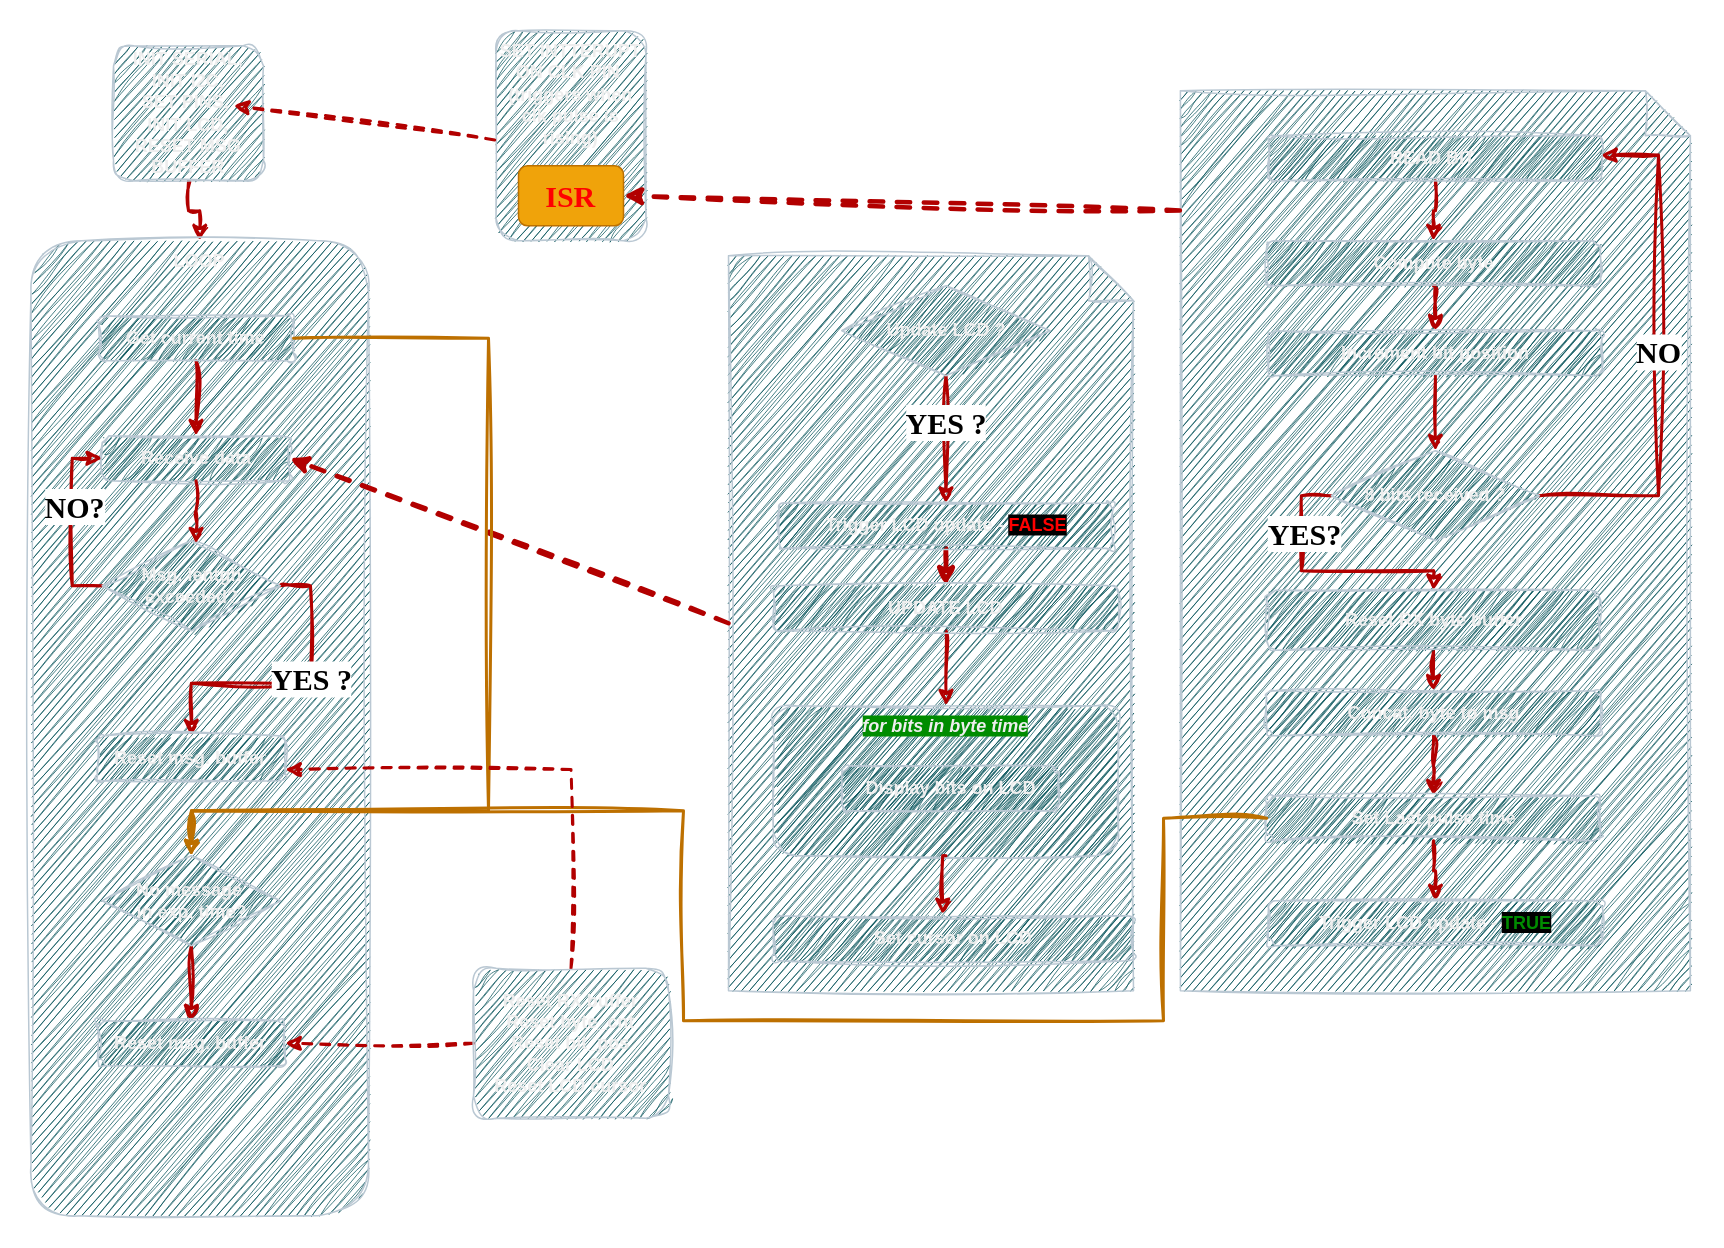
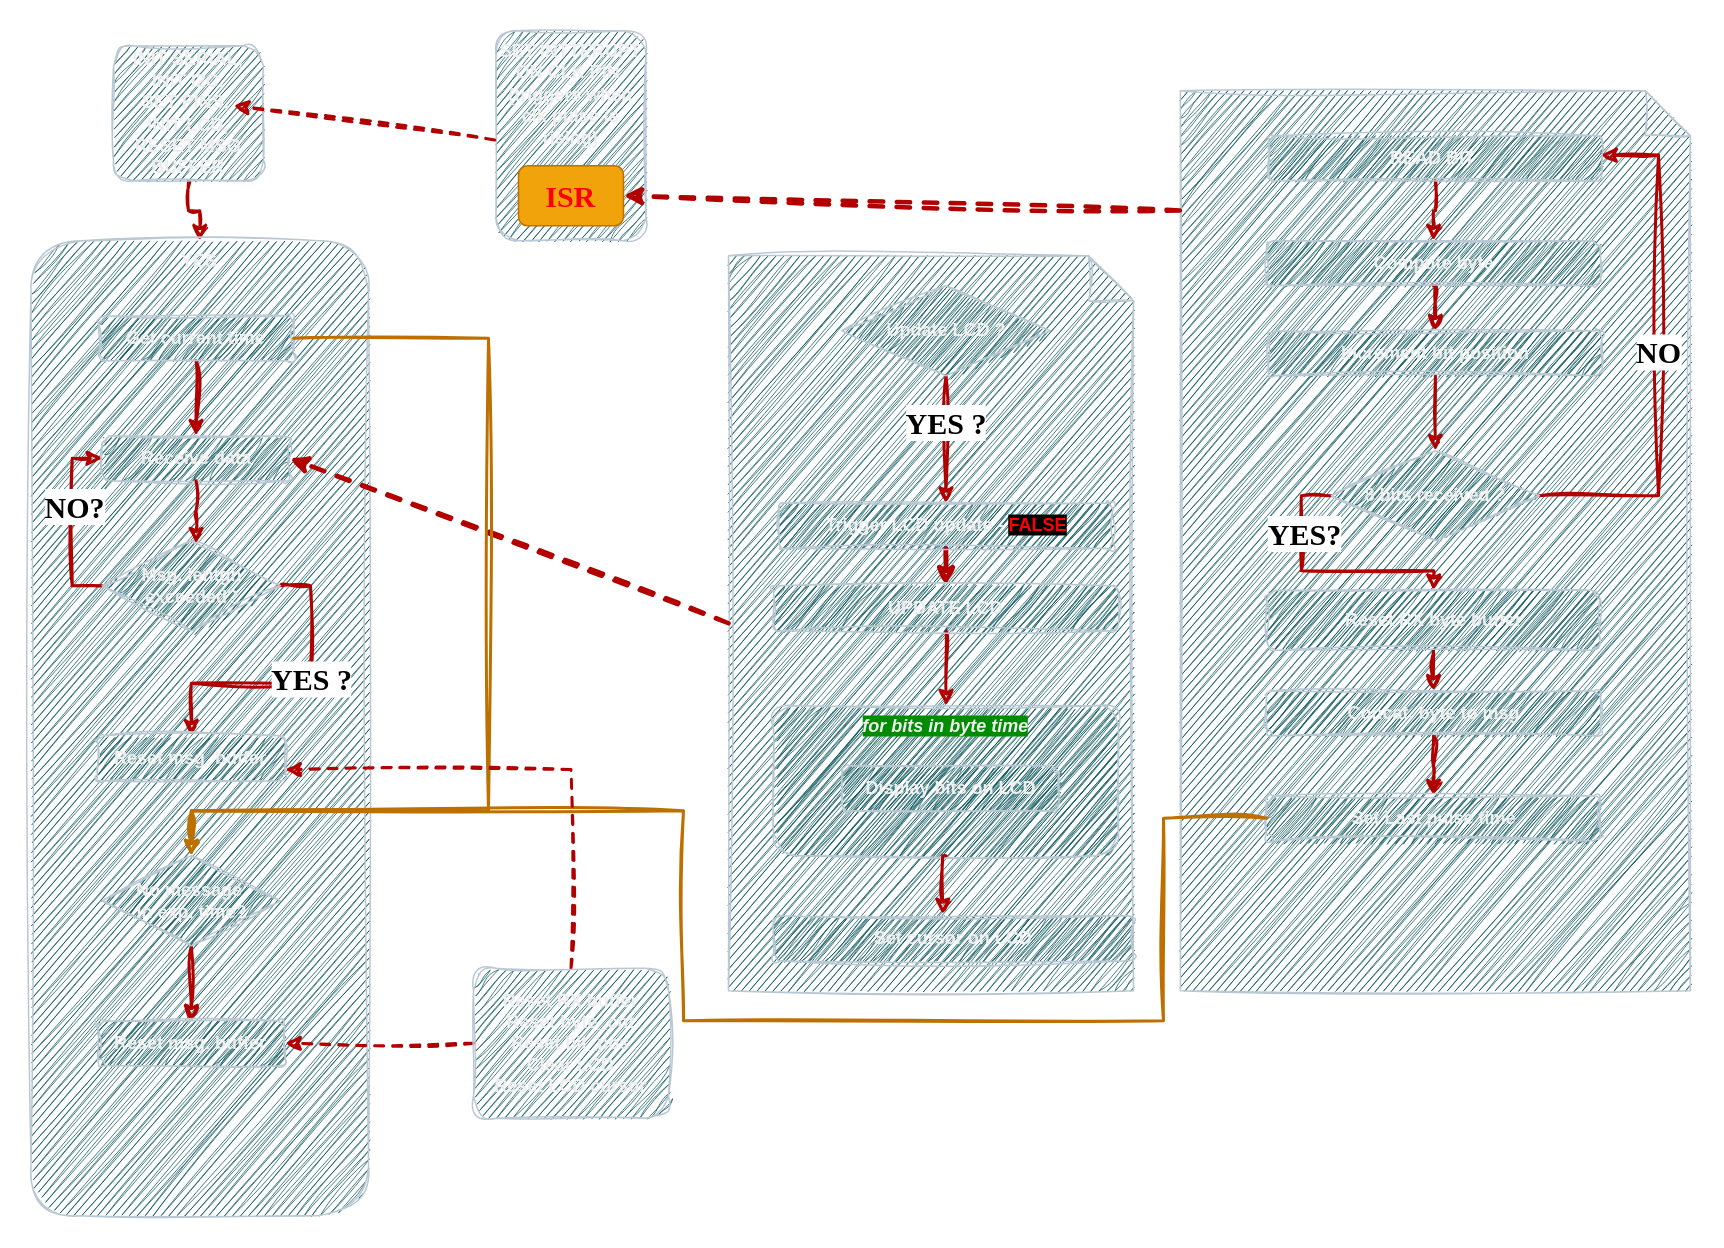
(200, 262) -> (200, 262)
(1433, 866) -> none
(1435, 923) -> none
